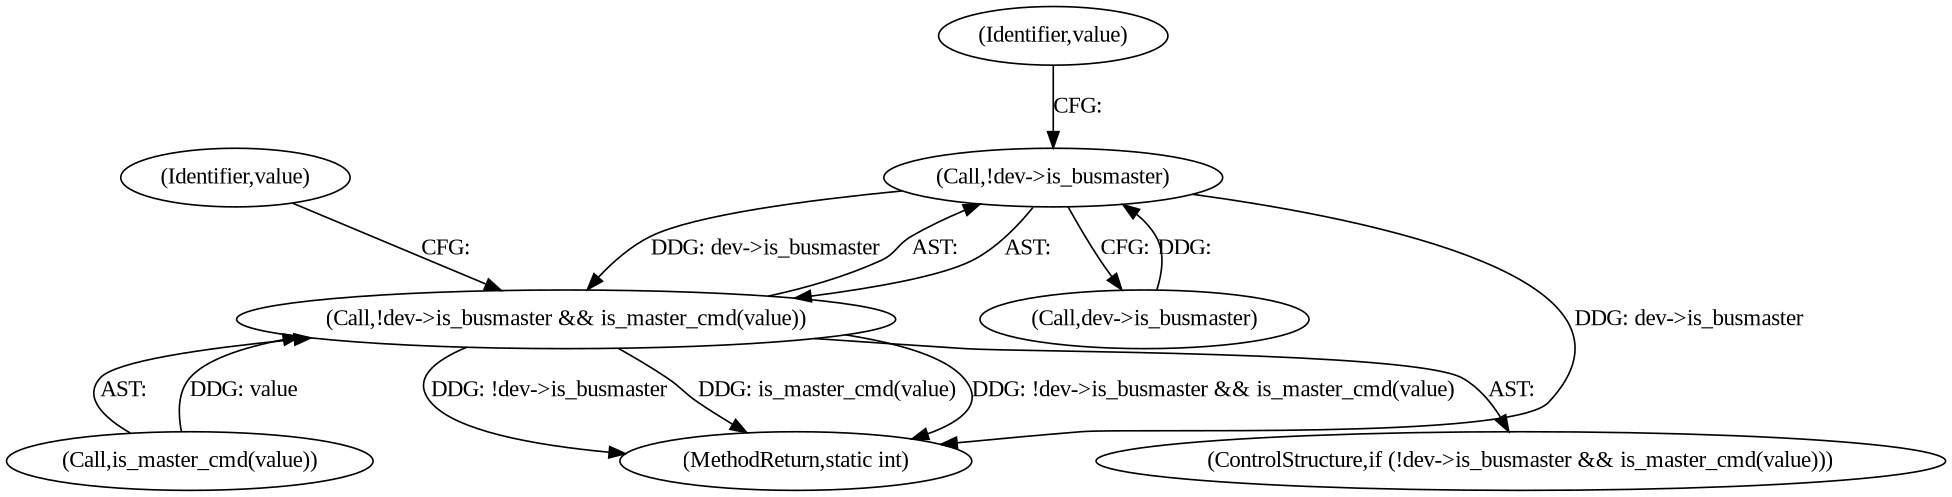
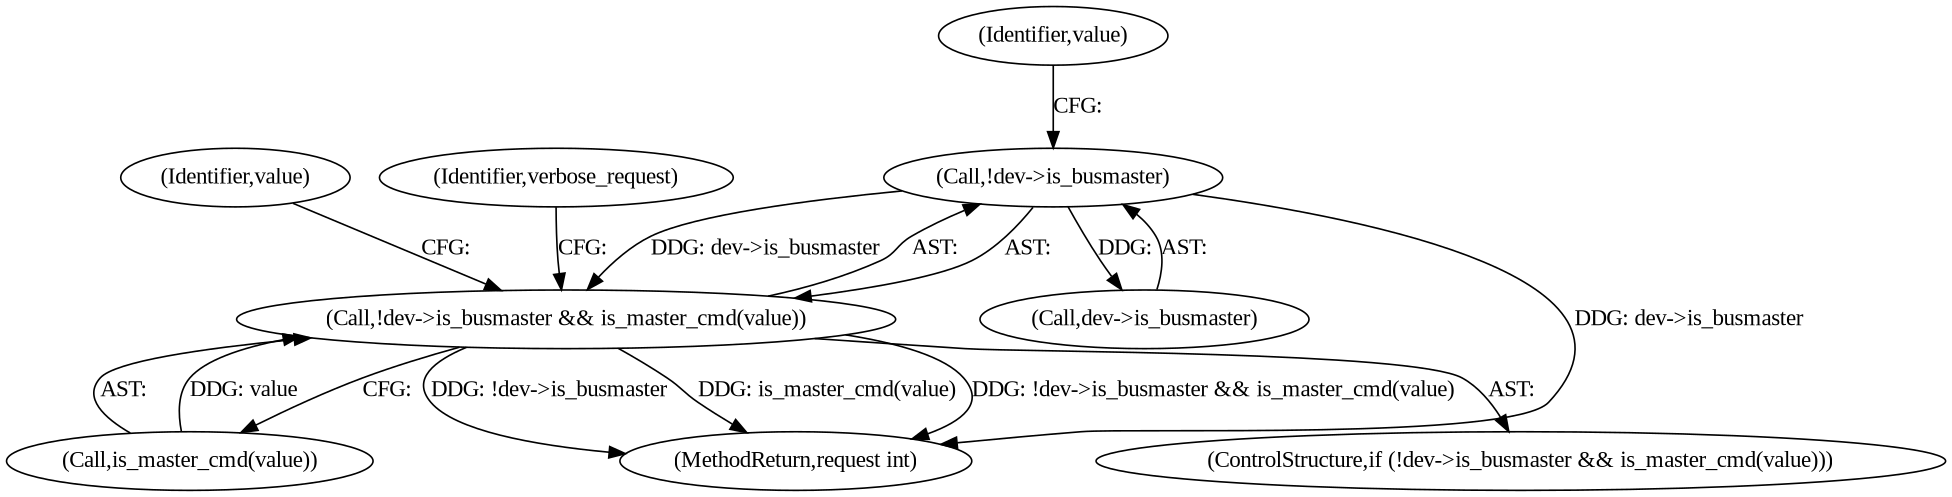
none -> (556, 178)
(1128, 248) -> (1128, 248)
(1188, 248) -> (1188, 248)
none -> (356, 381)
(796, 461) -> (796, 461)
